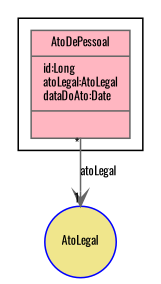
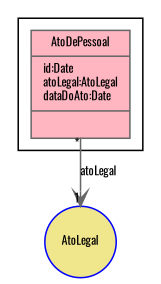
(60, 69) -> (58, 69)
